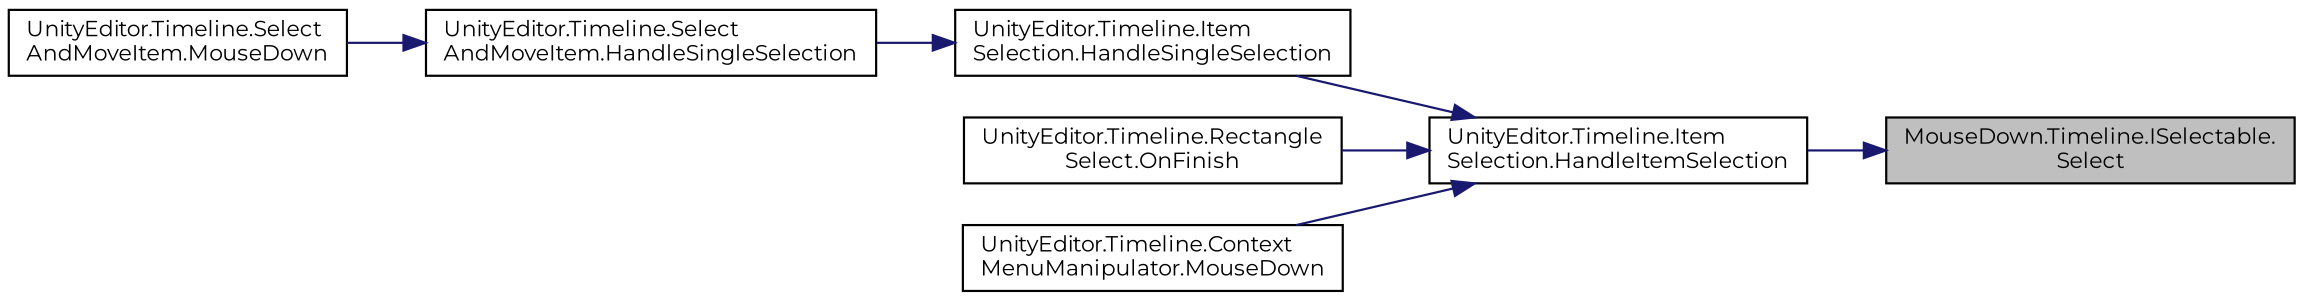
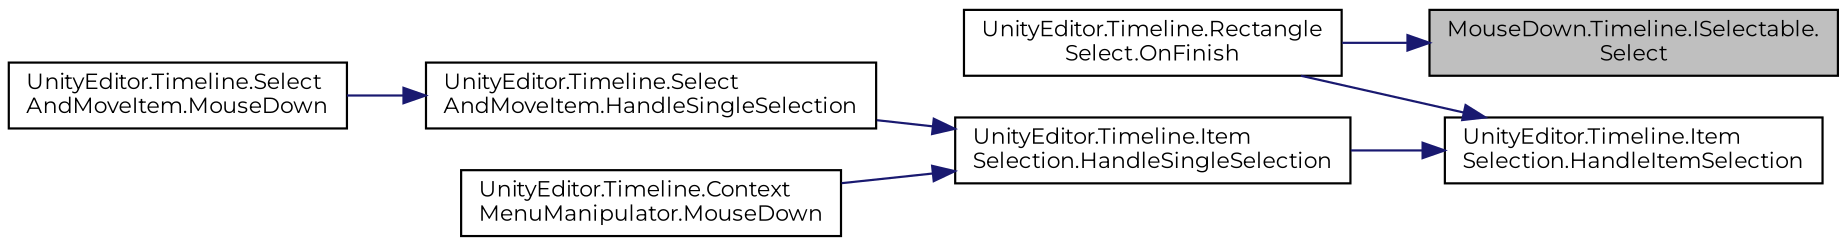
(1836, 150) -> (1375, 43)
(1375, 207) -> (887, 178)
